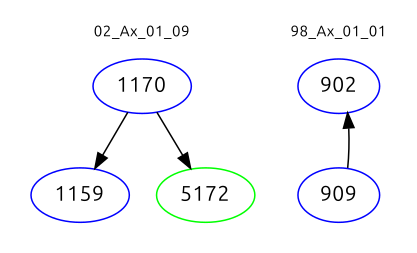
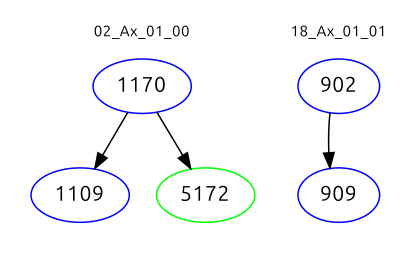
(142, 33) -> (142, 33)
(339, 33) -> (339, 33)
(349, 148) -> (329, 133)
(80, 195) -> (80, 195)
